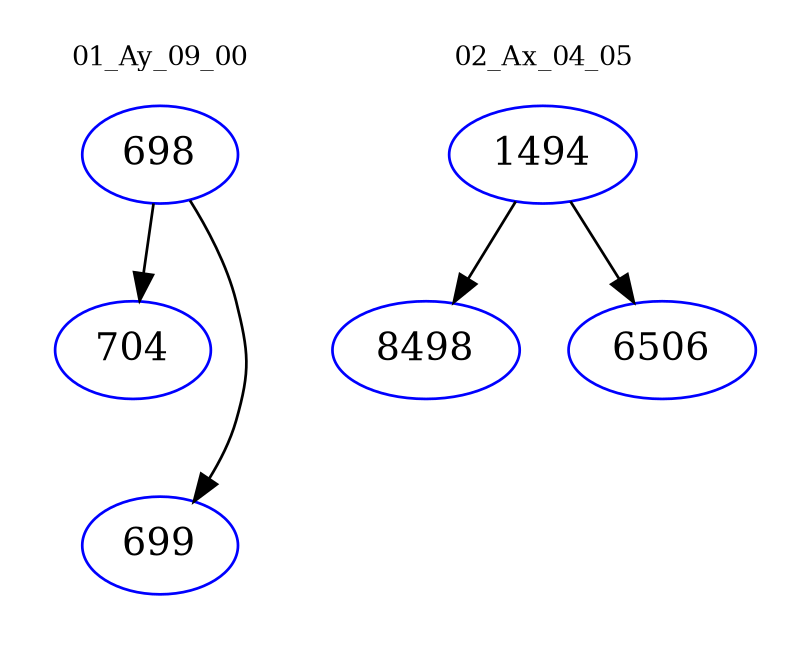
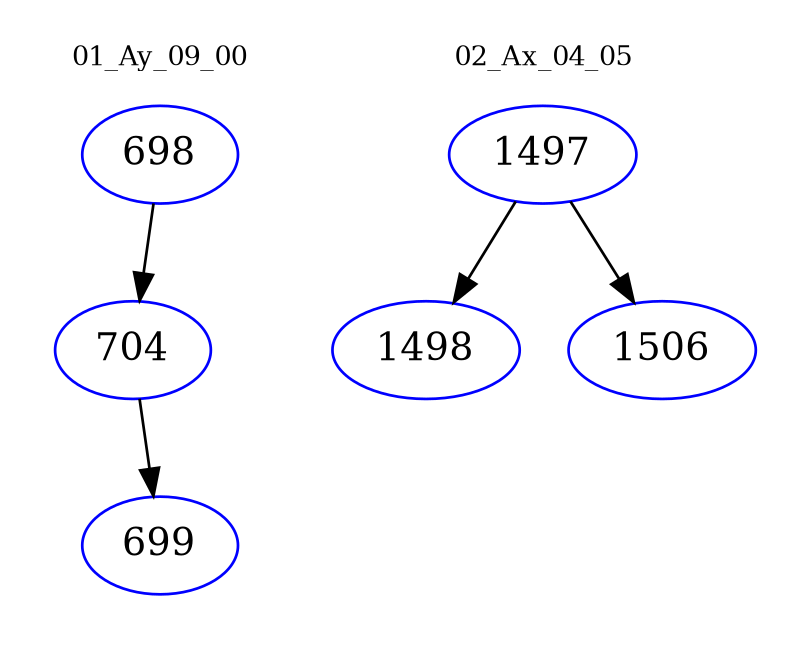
(543, 155) -> (543, 155)
(244, 338) -> (145, 434)
(426, 350) -> (426, 350)
(662, 350) -> (662, 350)
